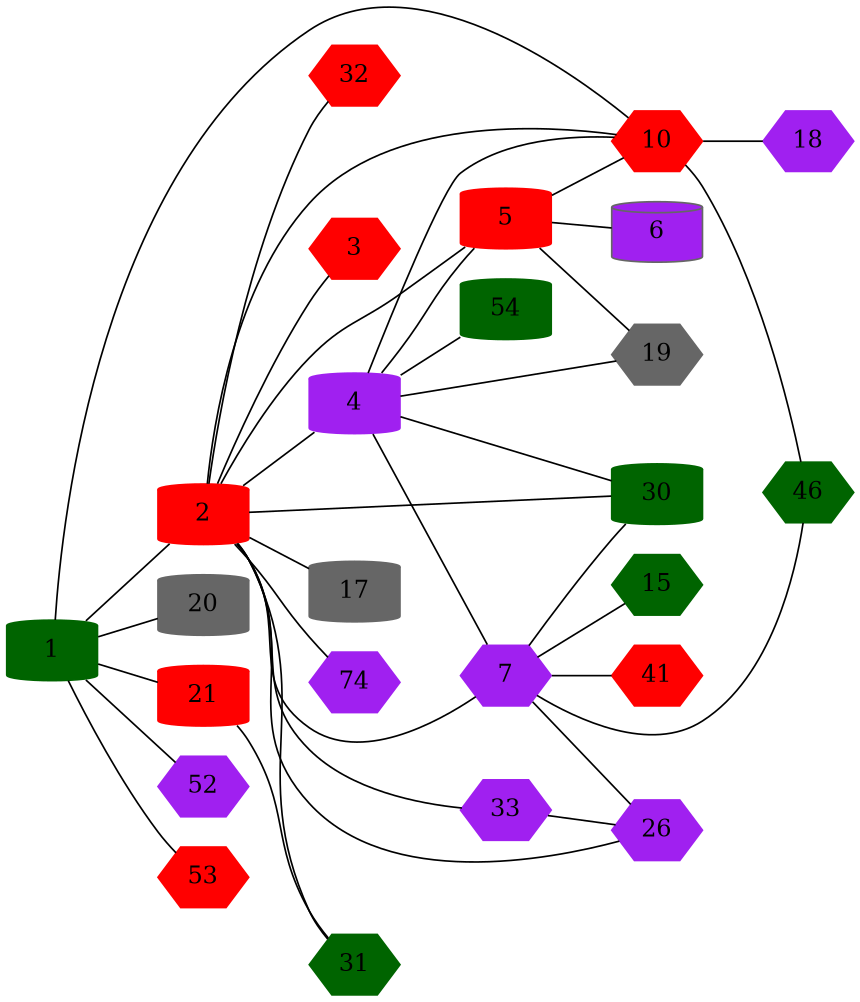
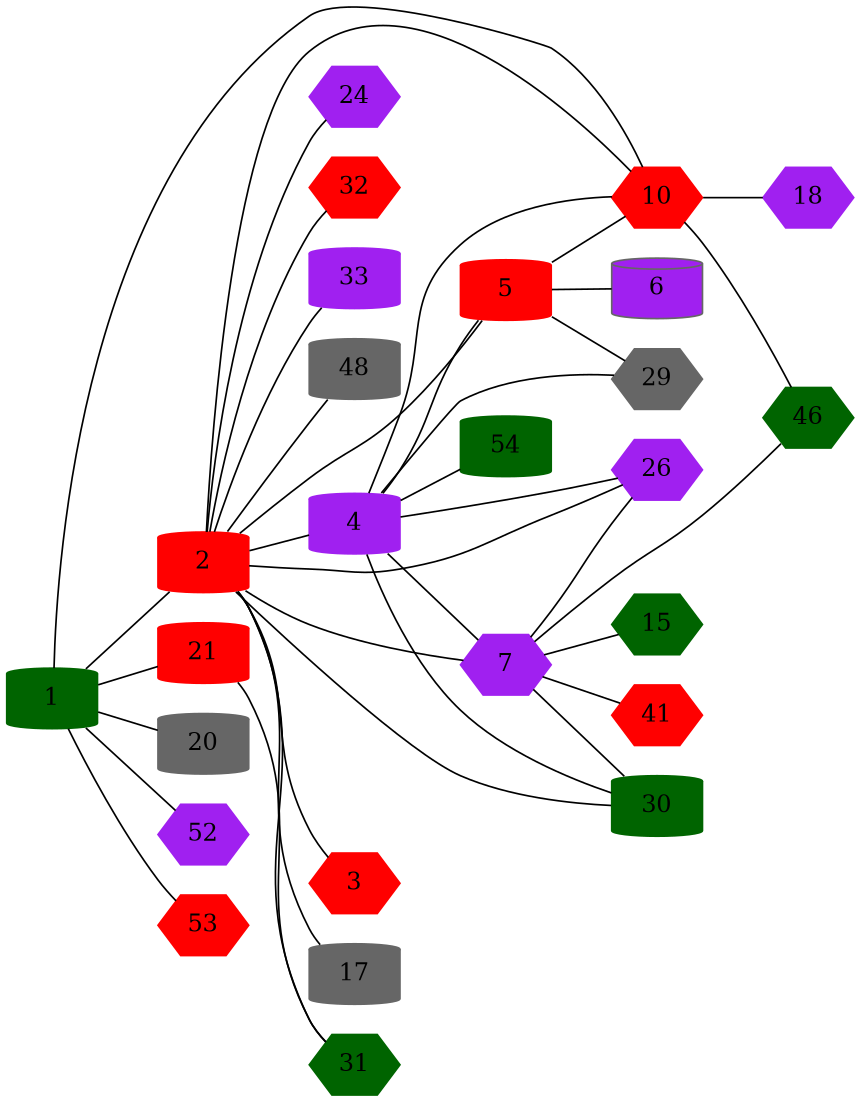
(657, 355) -> (657, 379)
none -> (355, 369)
(355, 682) -> (355, 97)
(506, 810) -> (355, 278)
(582, 820) -> (509, 499)
